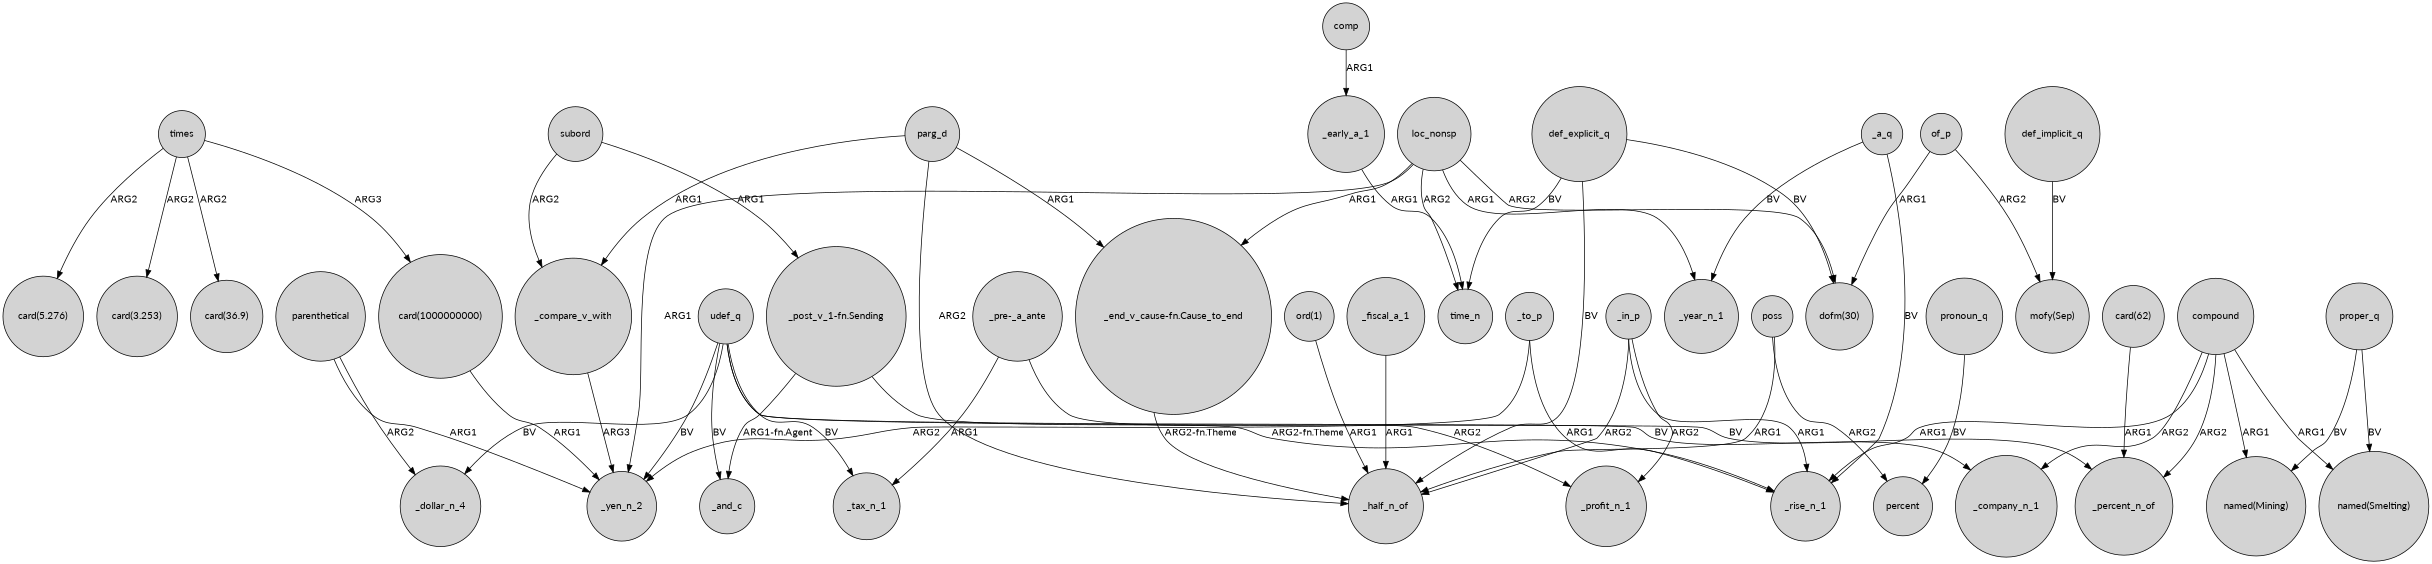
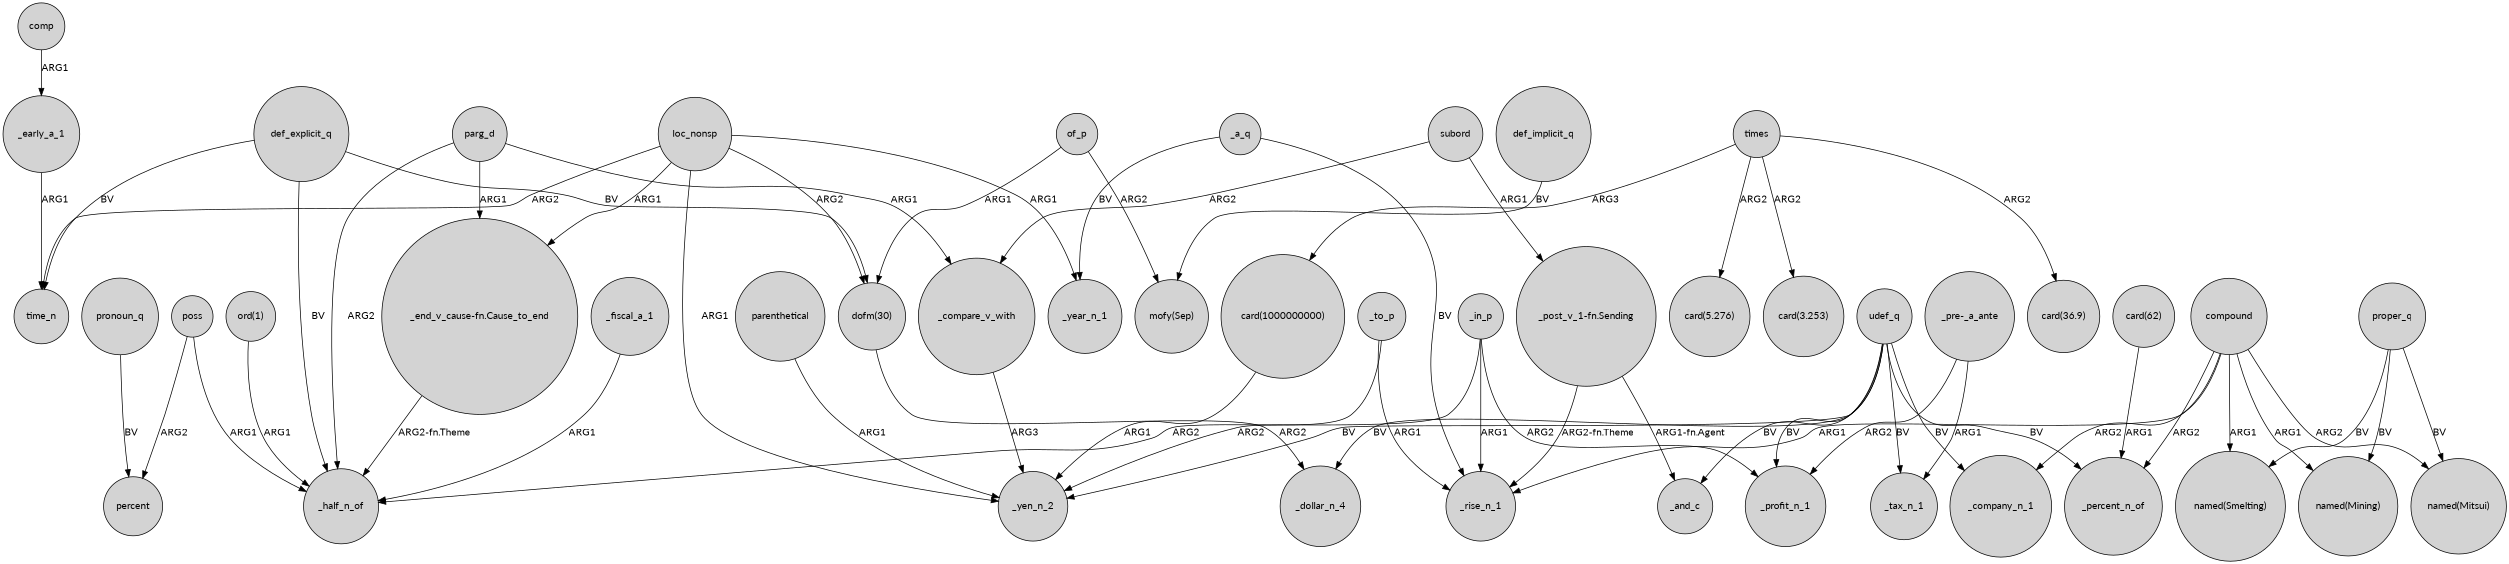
none -> (1840, 420)
(379, 426) -> (1076, 423)
none -> (2459, 506)
